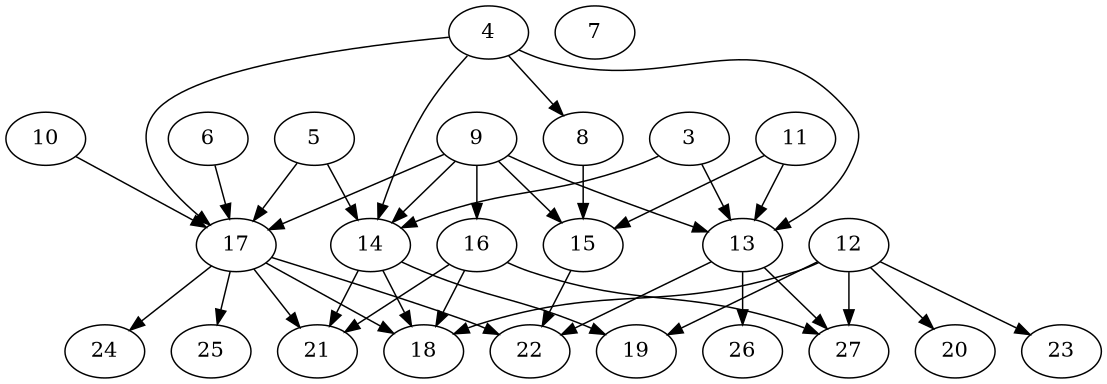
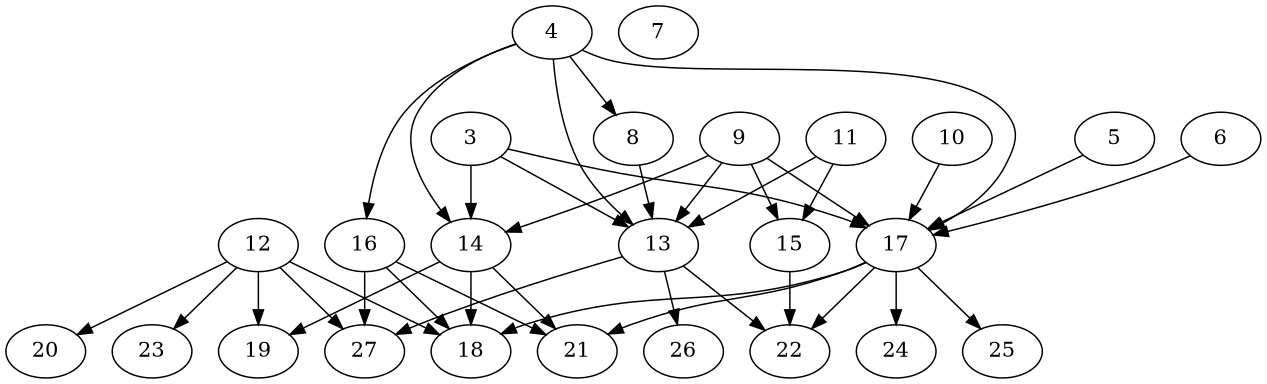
none -> (680, 183)
(339, 185) -> none
(477, 185) -> (412, 104)
(583, 185) -> (646, 192)
